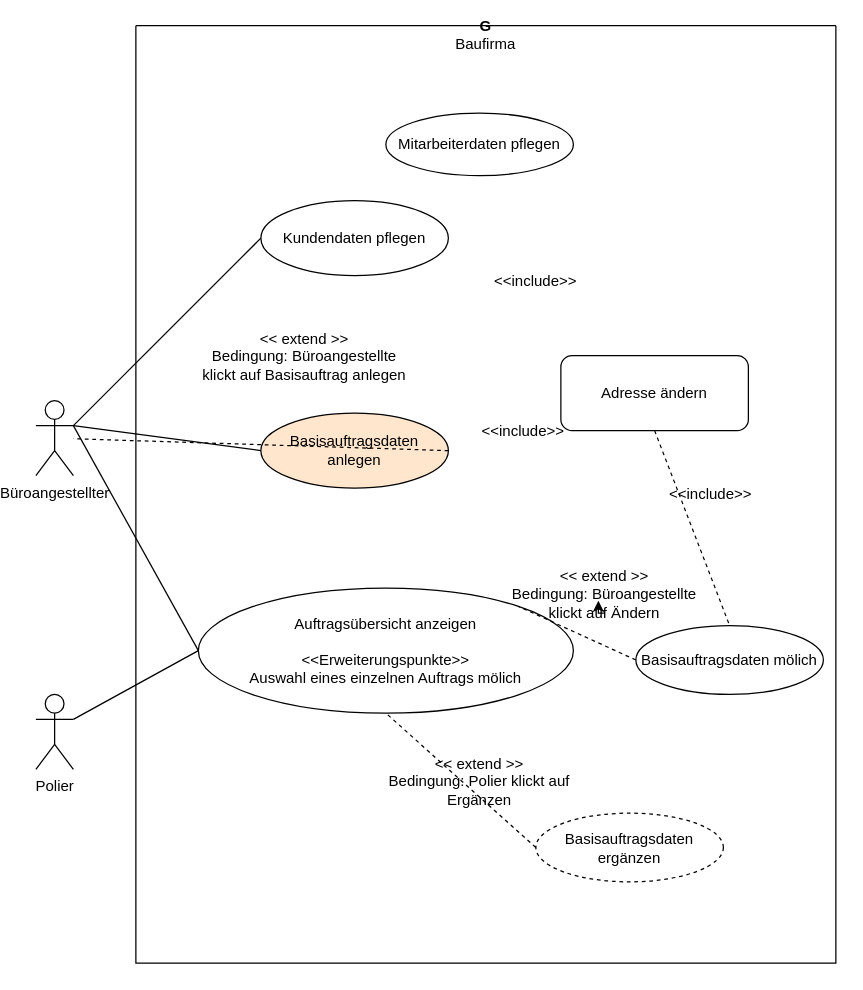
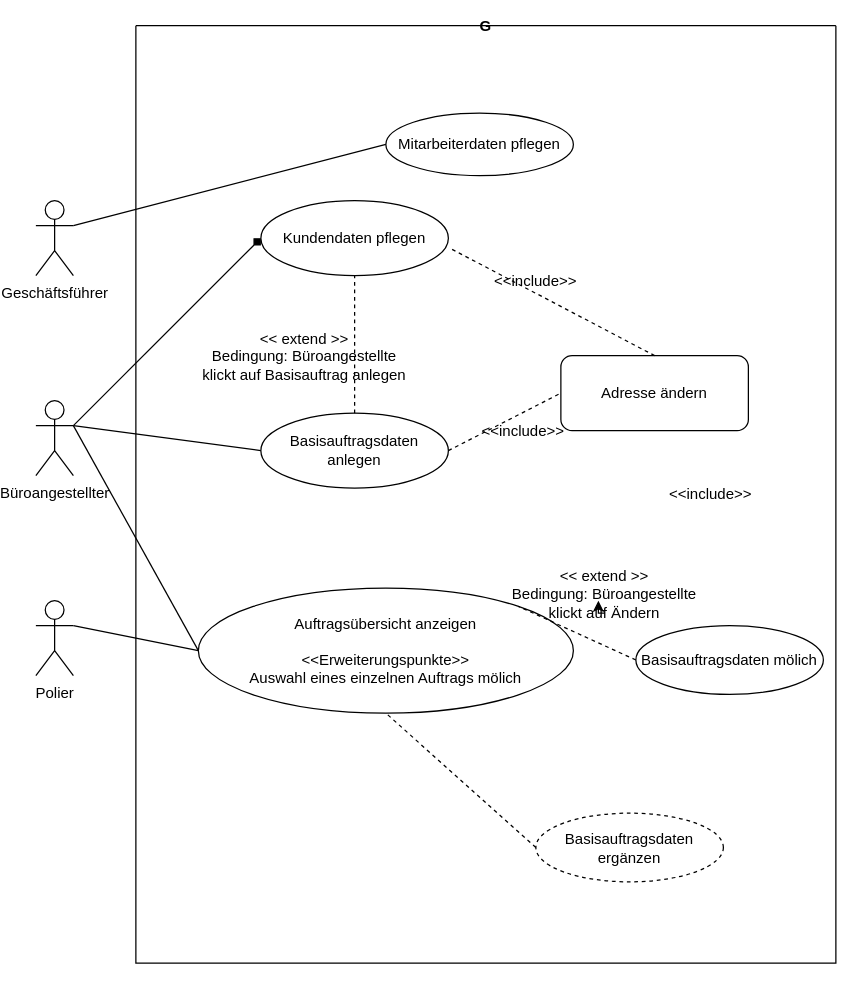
(486, 44) -> none
none -> (229, 185)
none -> (54, 238)
(256, 242) -> (253, 246)
none -> (553, 303)
none -> (354, 345)
(332, 447) -> (503, 422)
(354, 451) -> (354, 451)
(692, 527) -> none
(54, 732) -> (54, 638)
(479, 782) -> none
